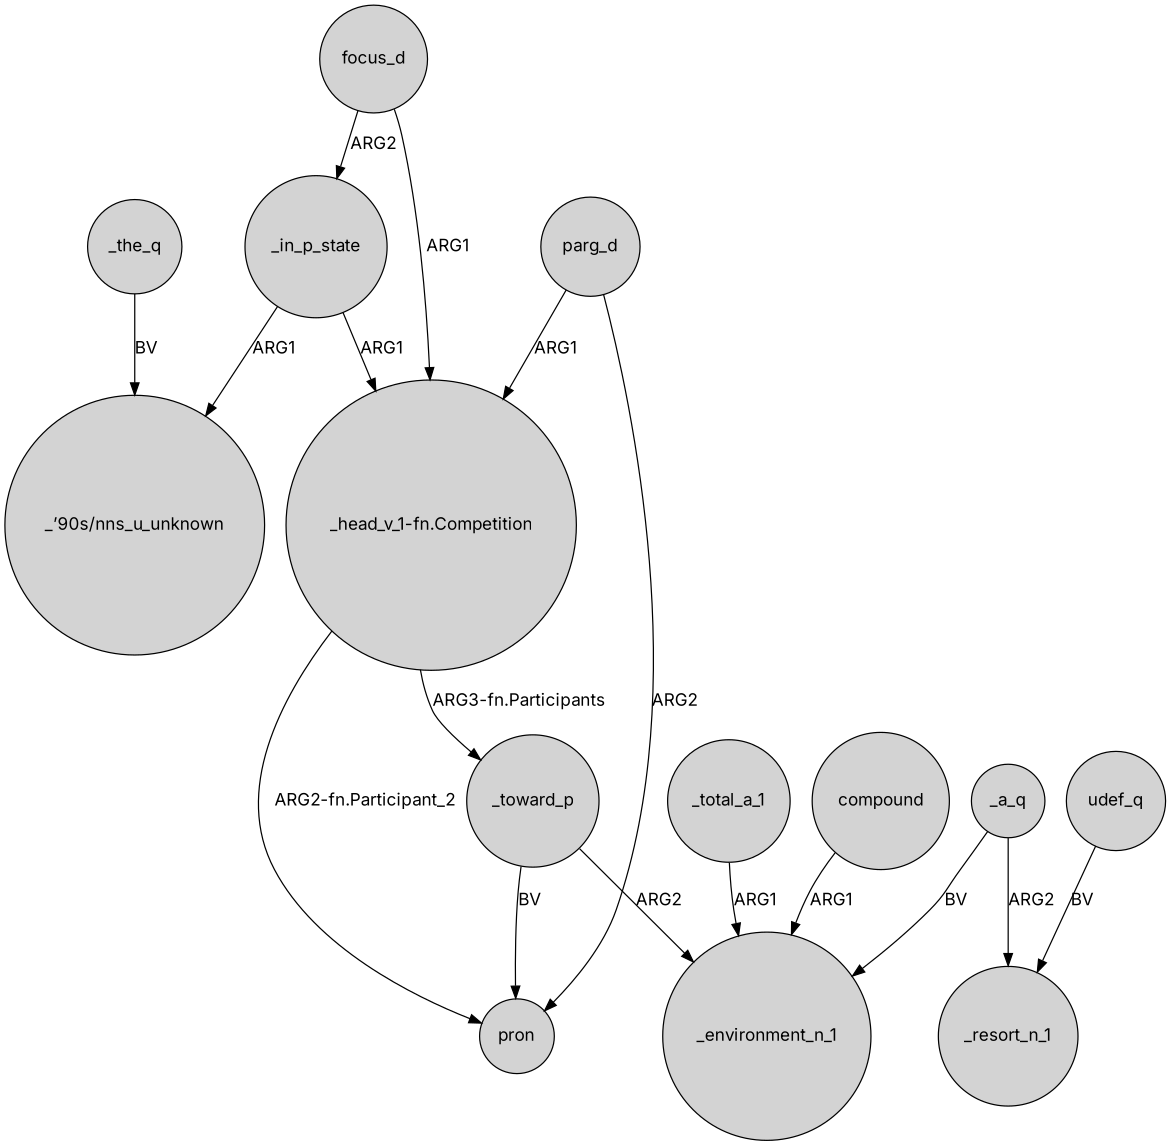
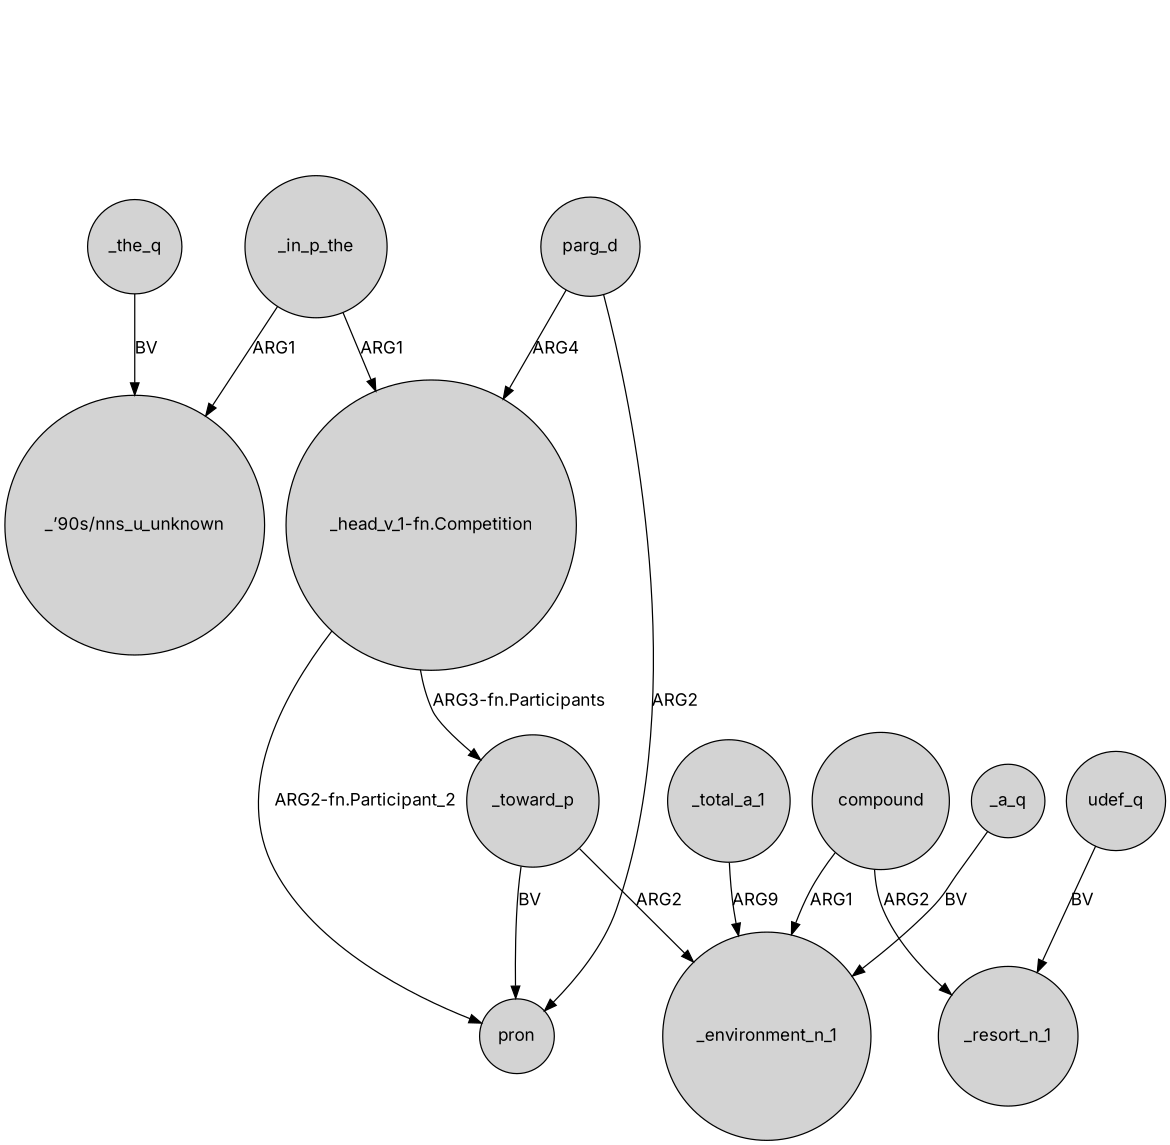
(374, 59) -> none
(316, 247) -> (316, 247)
(556, 349) -> (556, 349)
(1008, 896) -> (895, 931)
(756, 901) -> (756, 901)
